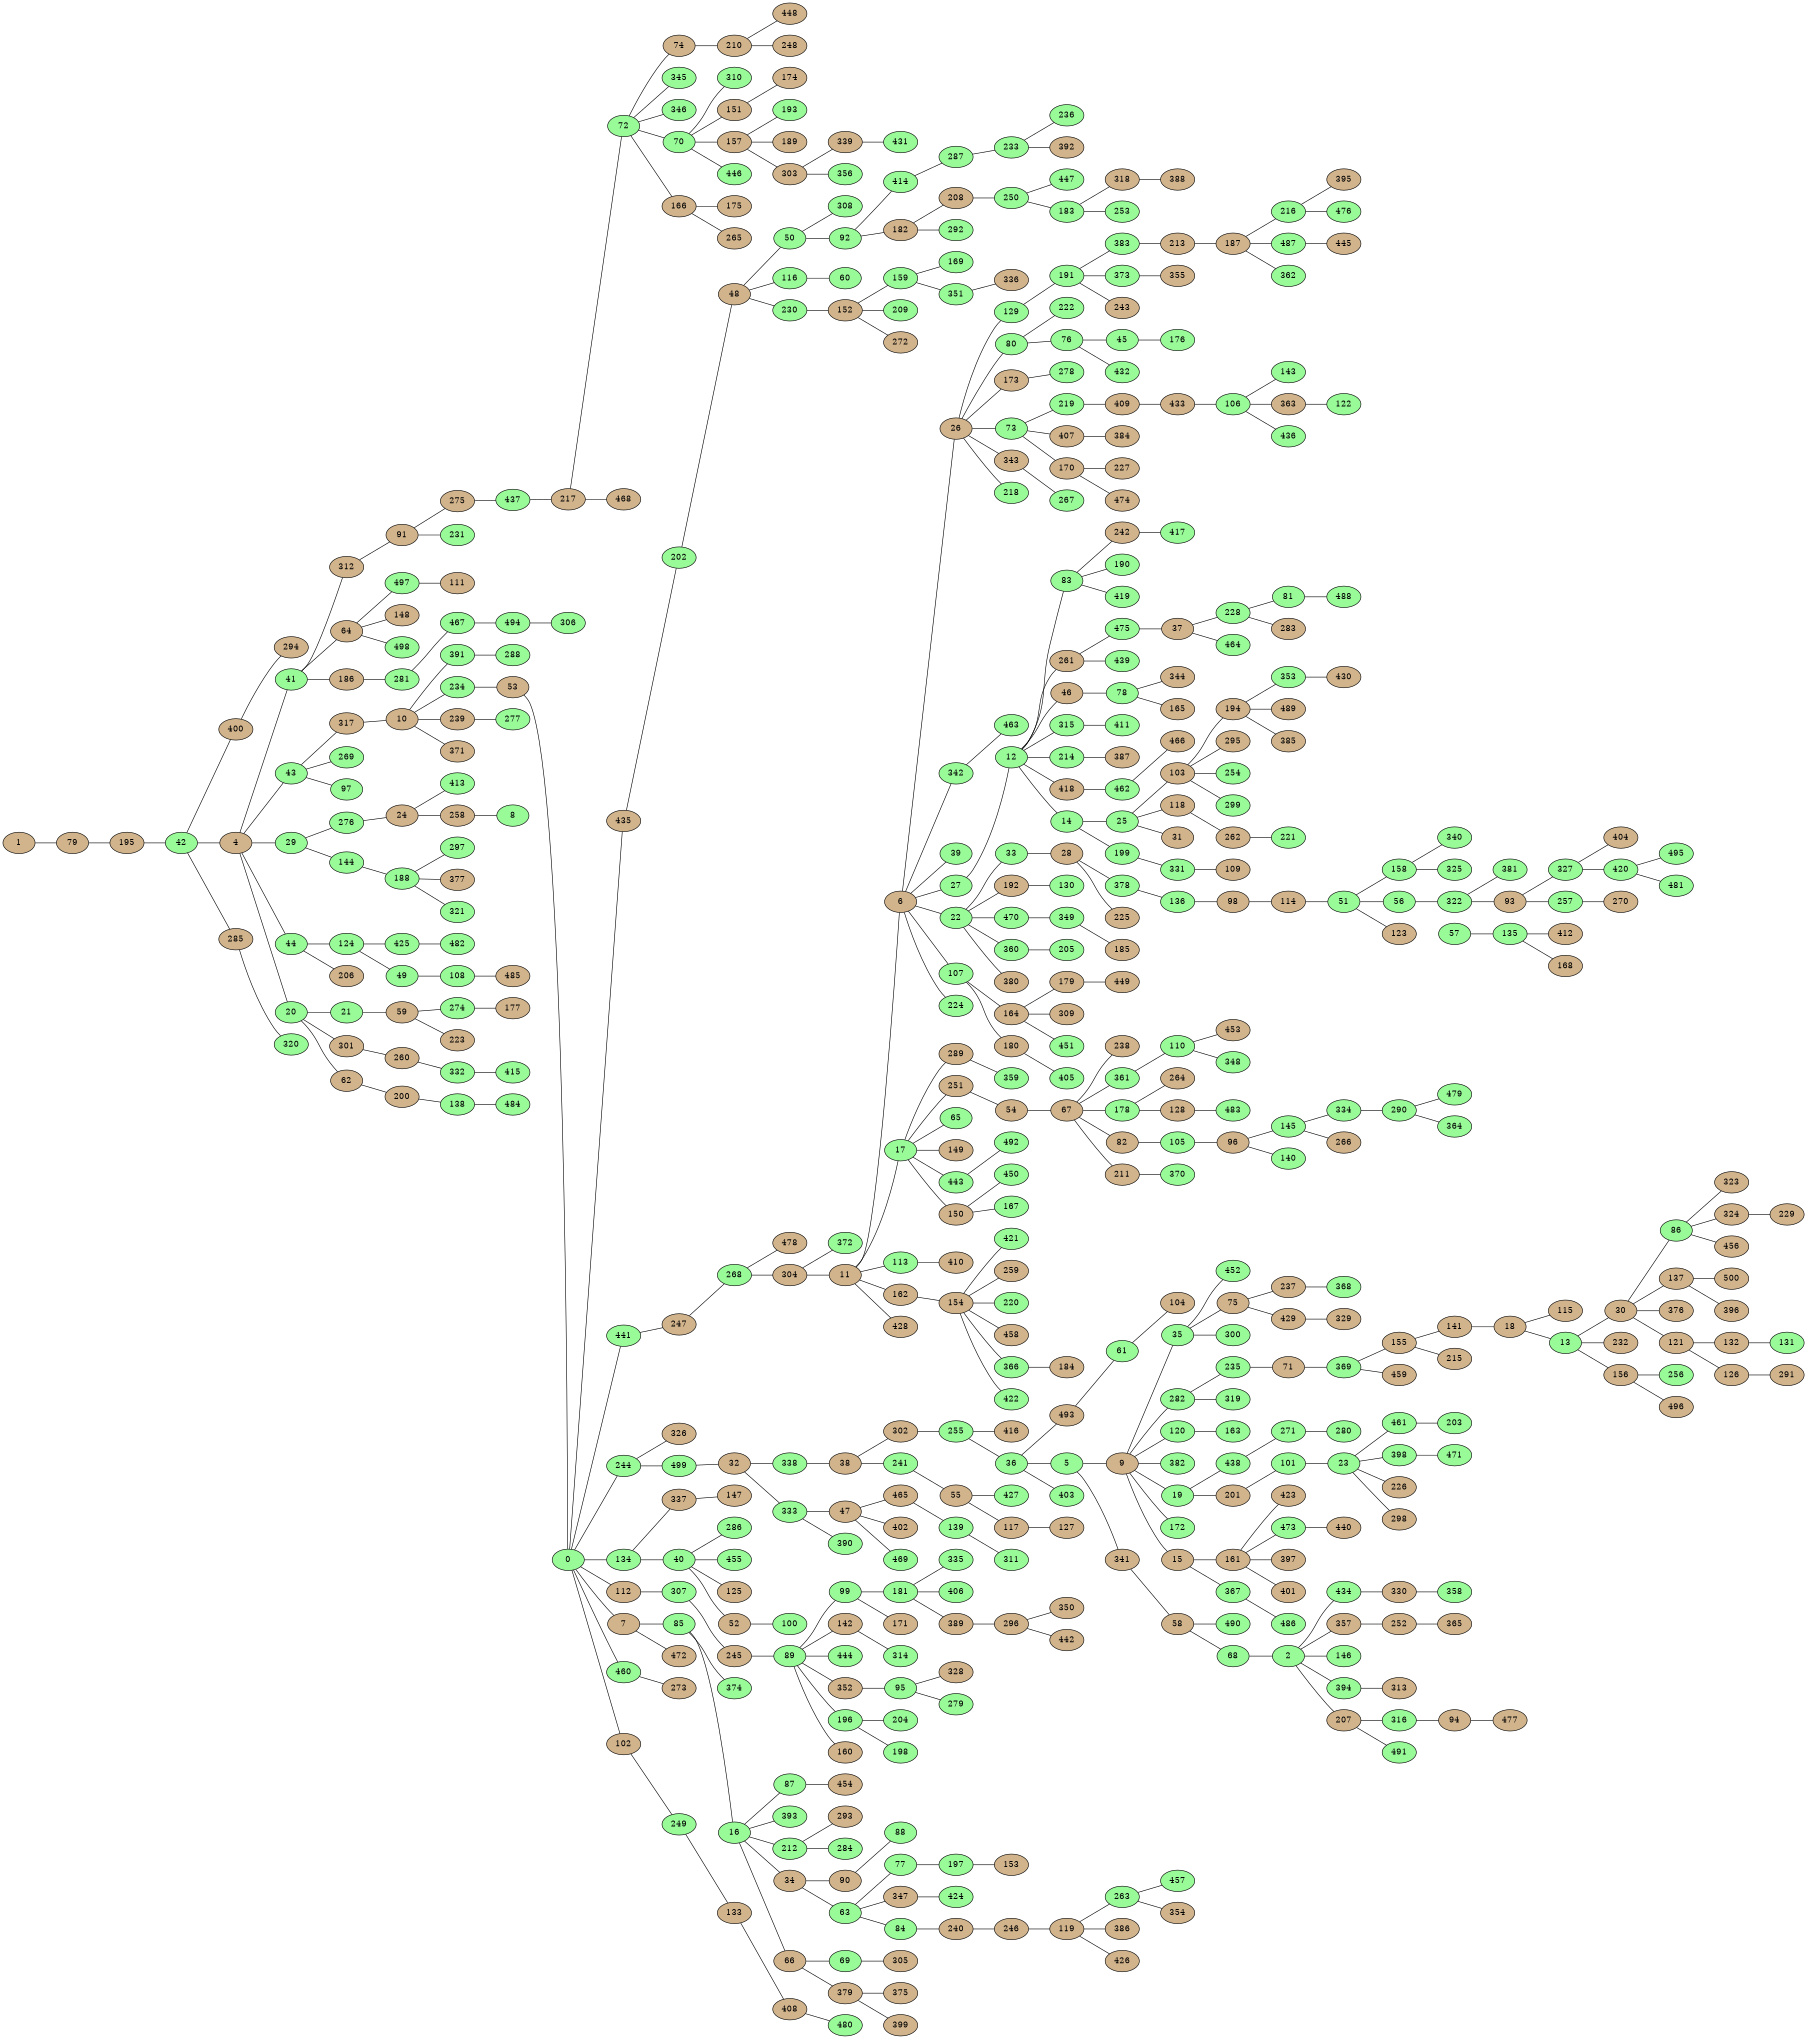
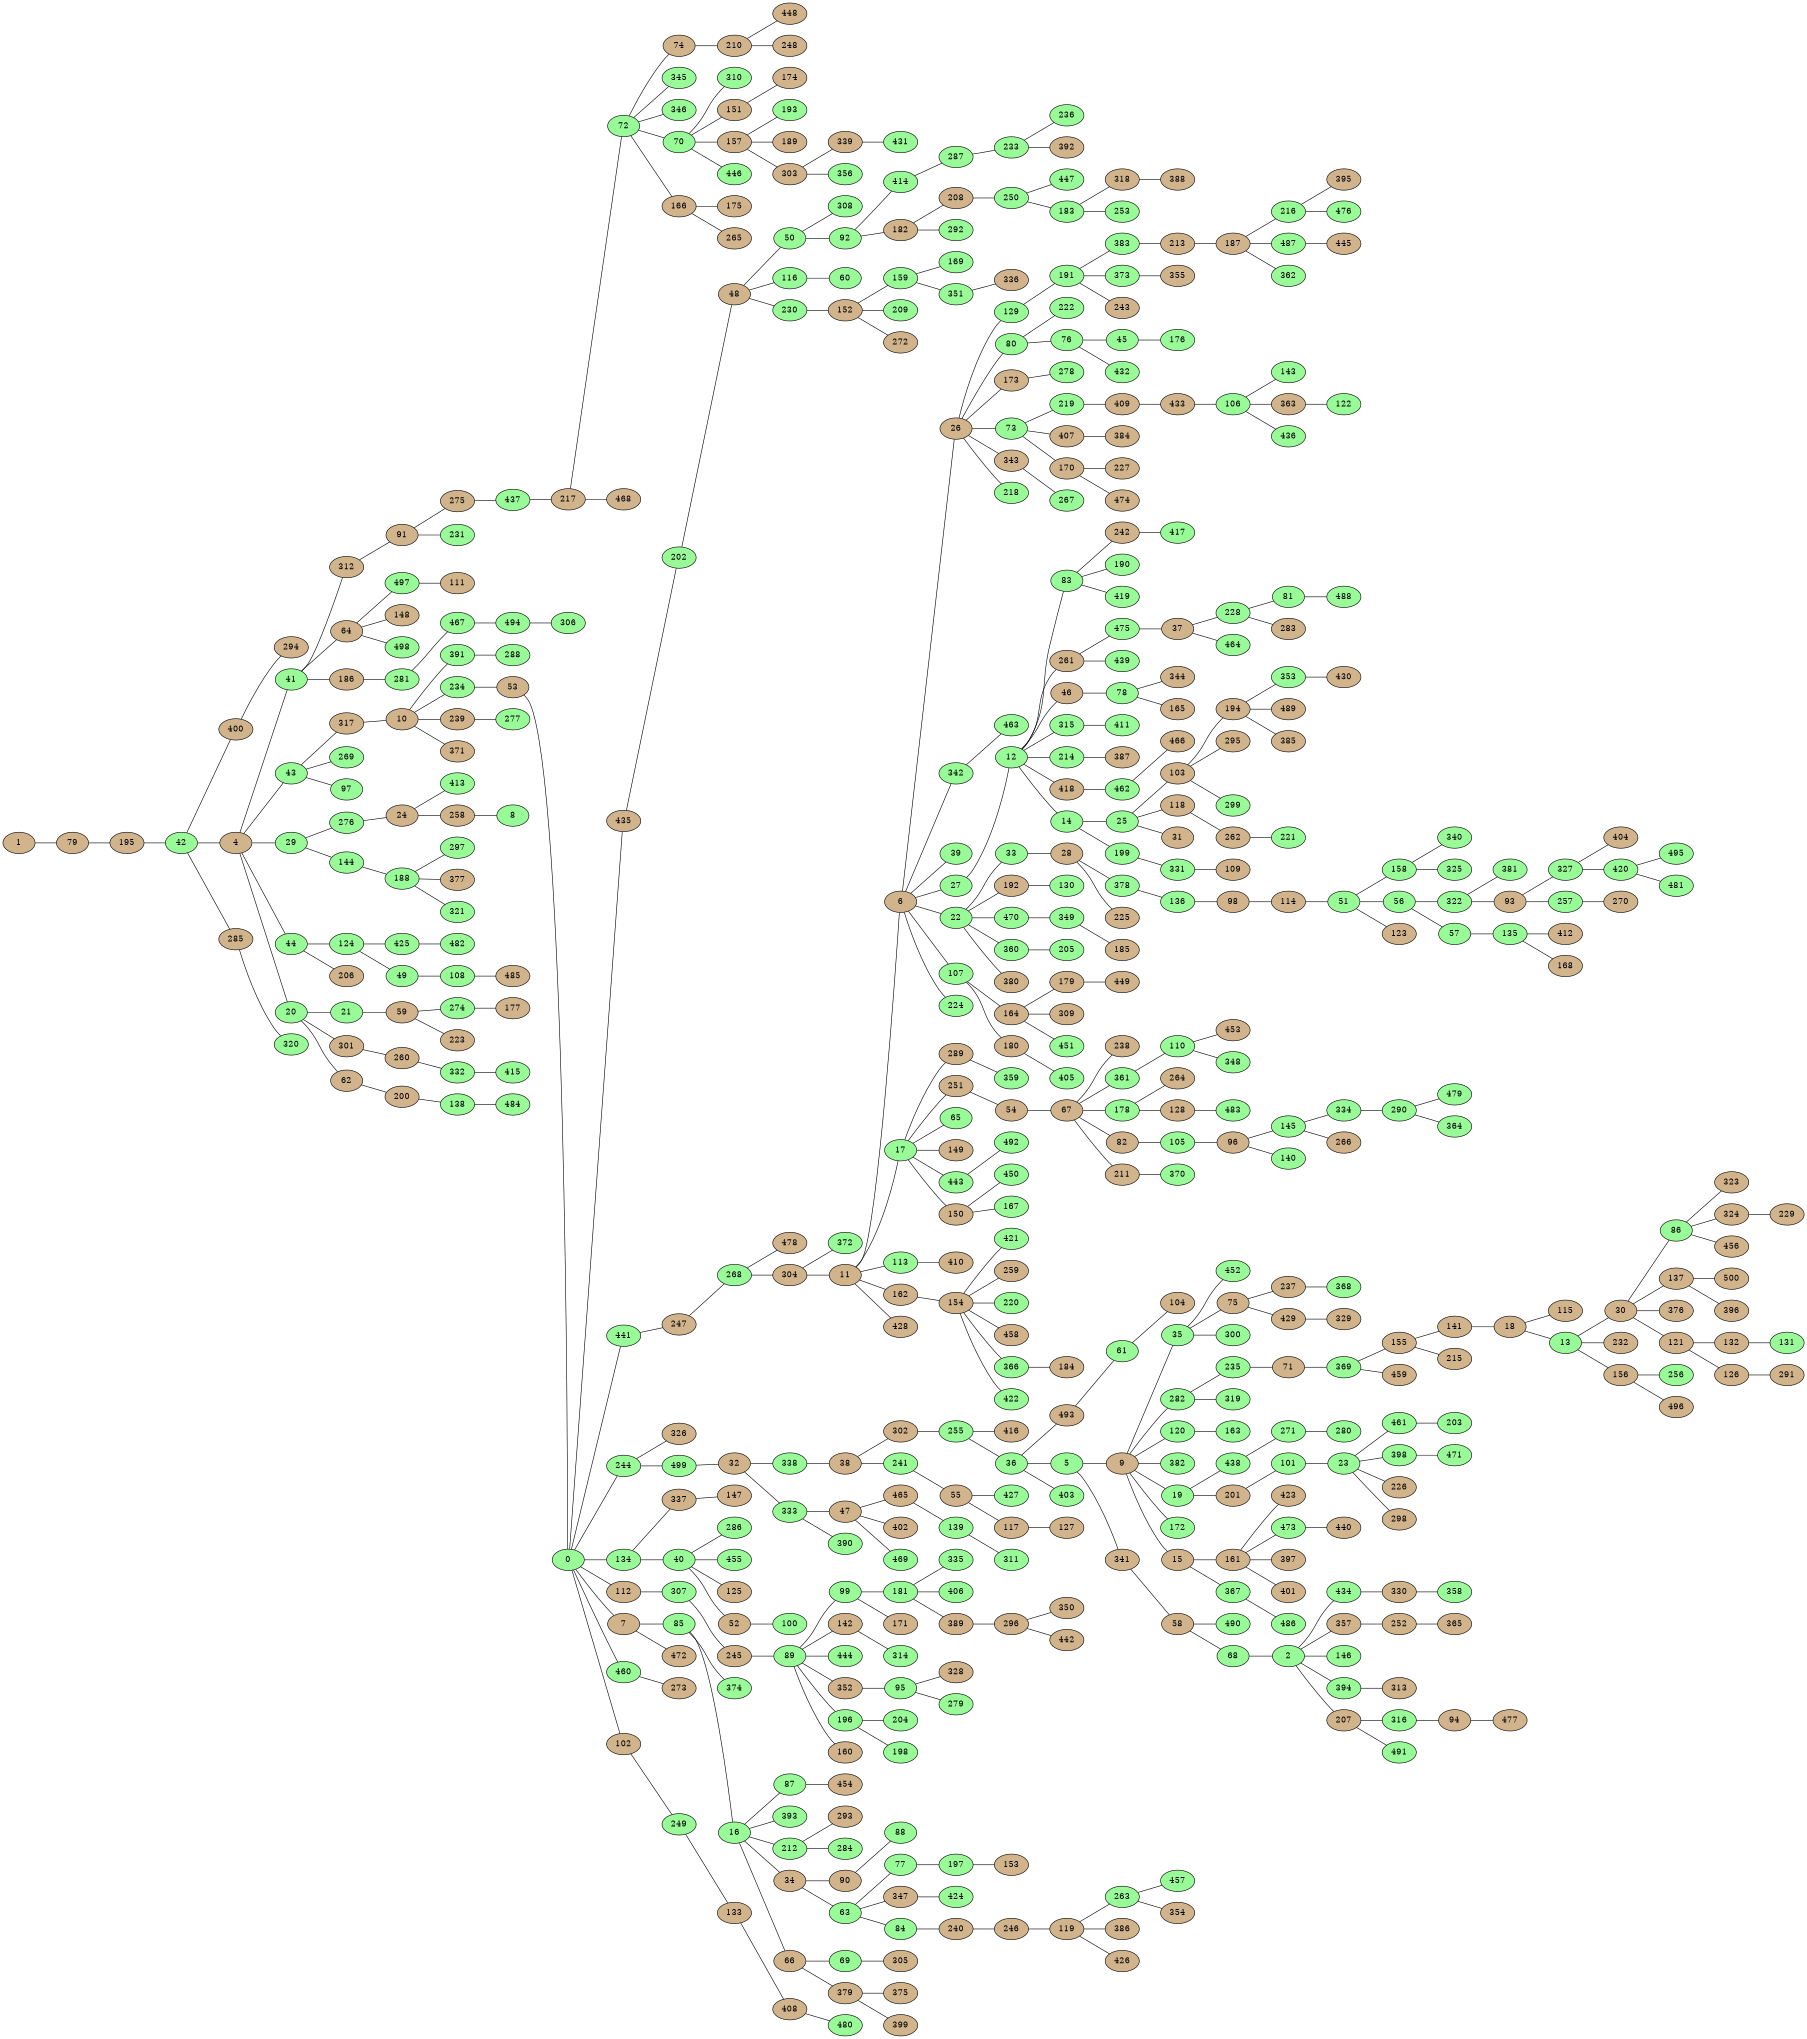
(1233, 773) -> none
none -> (1427, 918)
